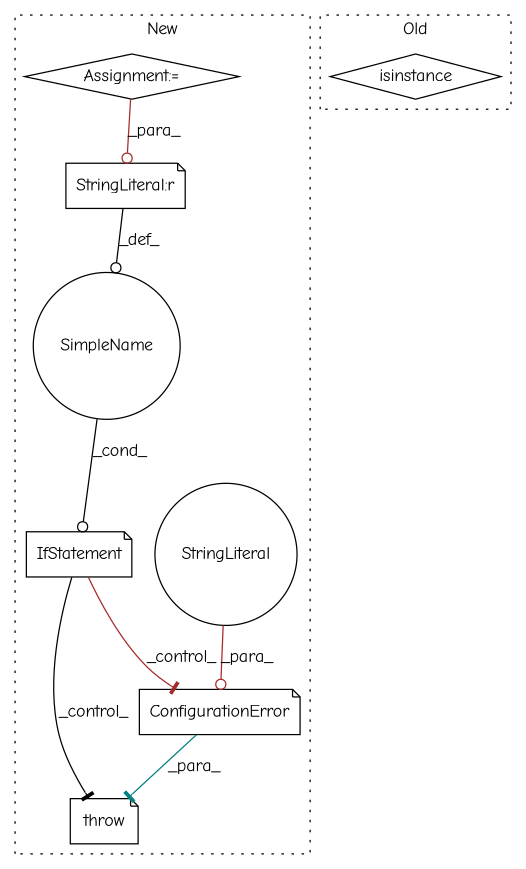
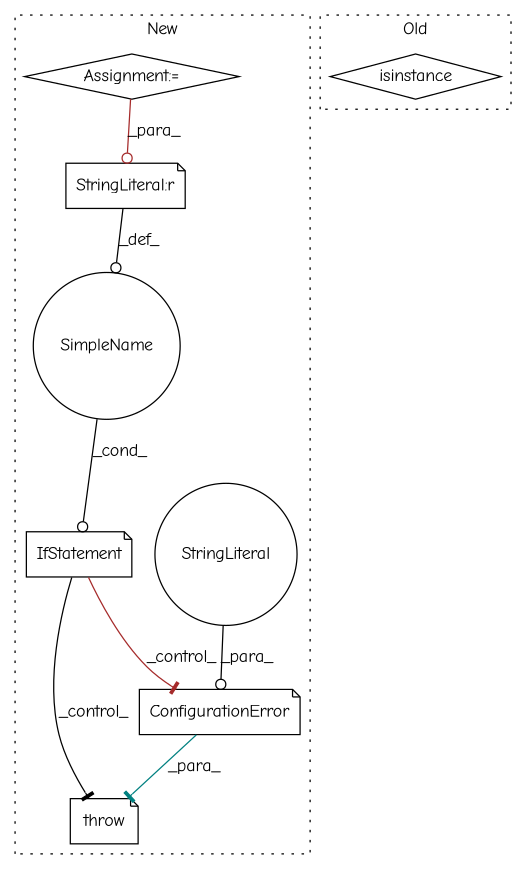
(222, 652) -> (222, 652)
